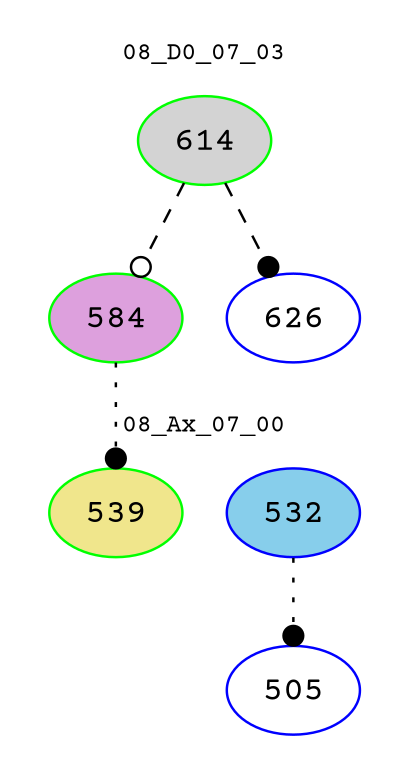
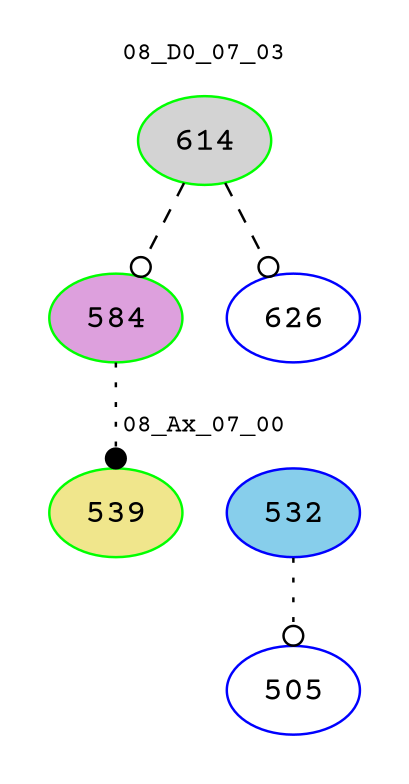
(244, 220) -> (244, 220)
(293, 592) -> (293, 592)
